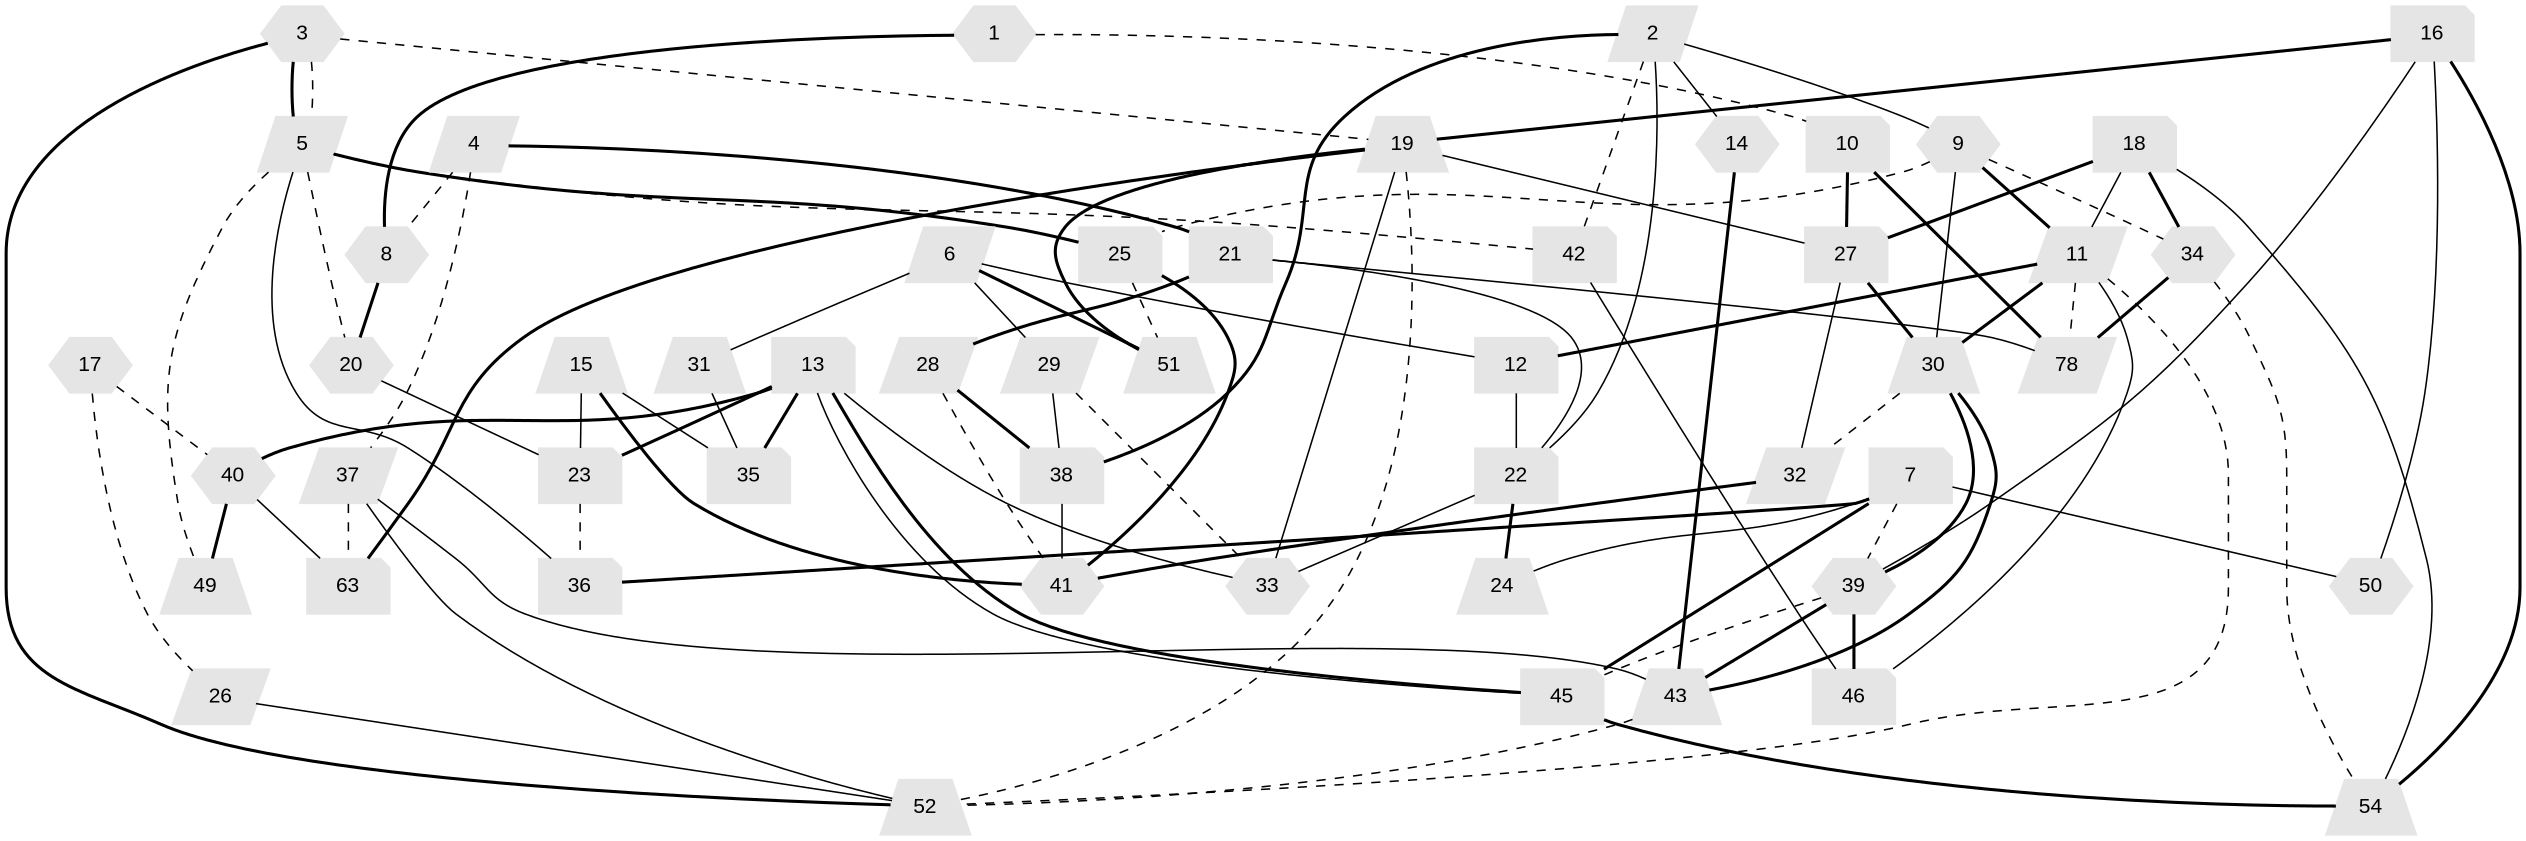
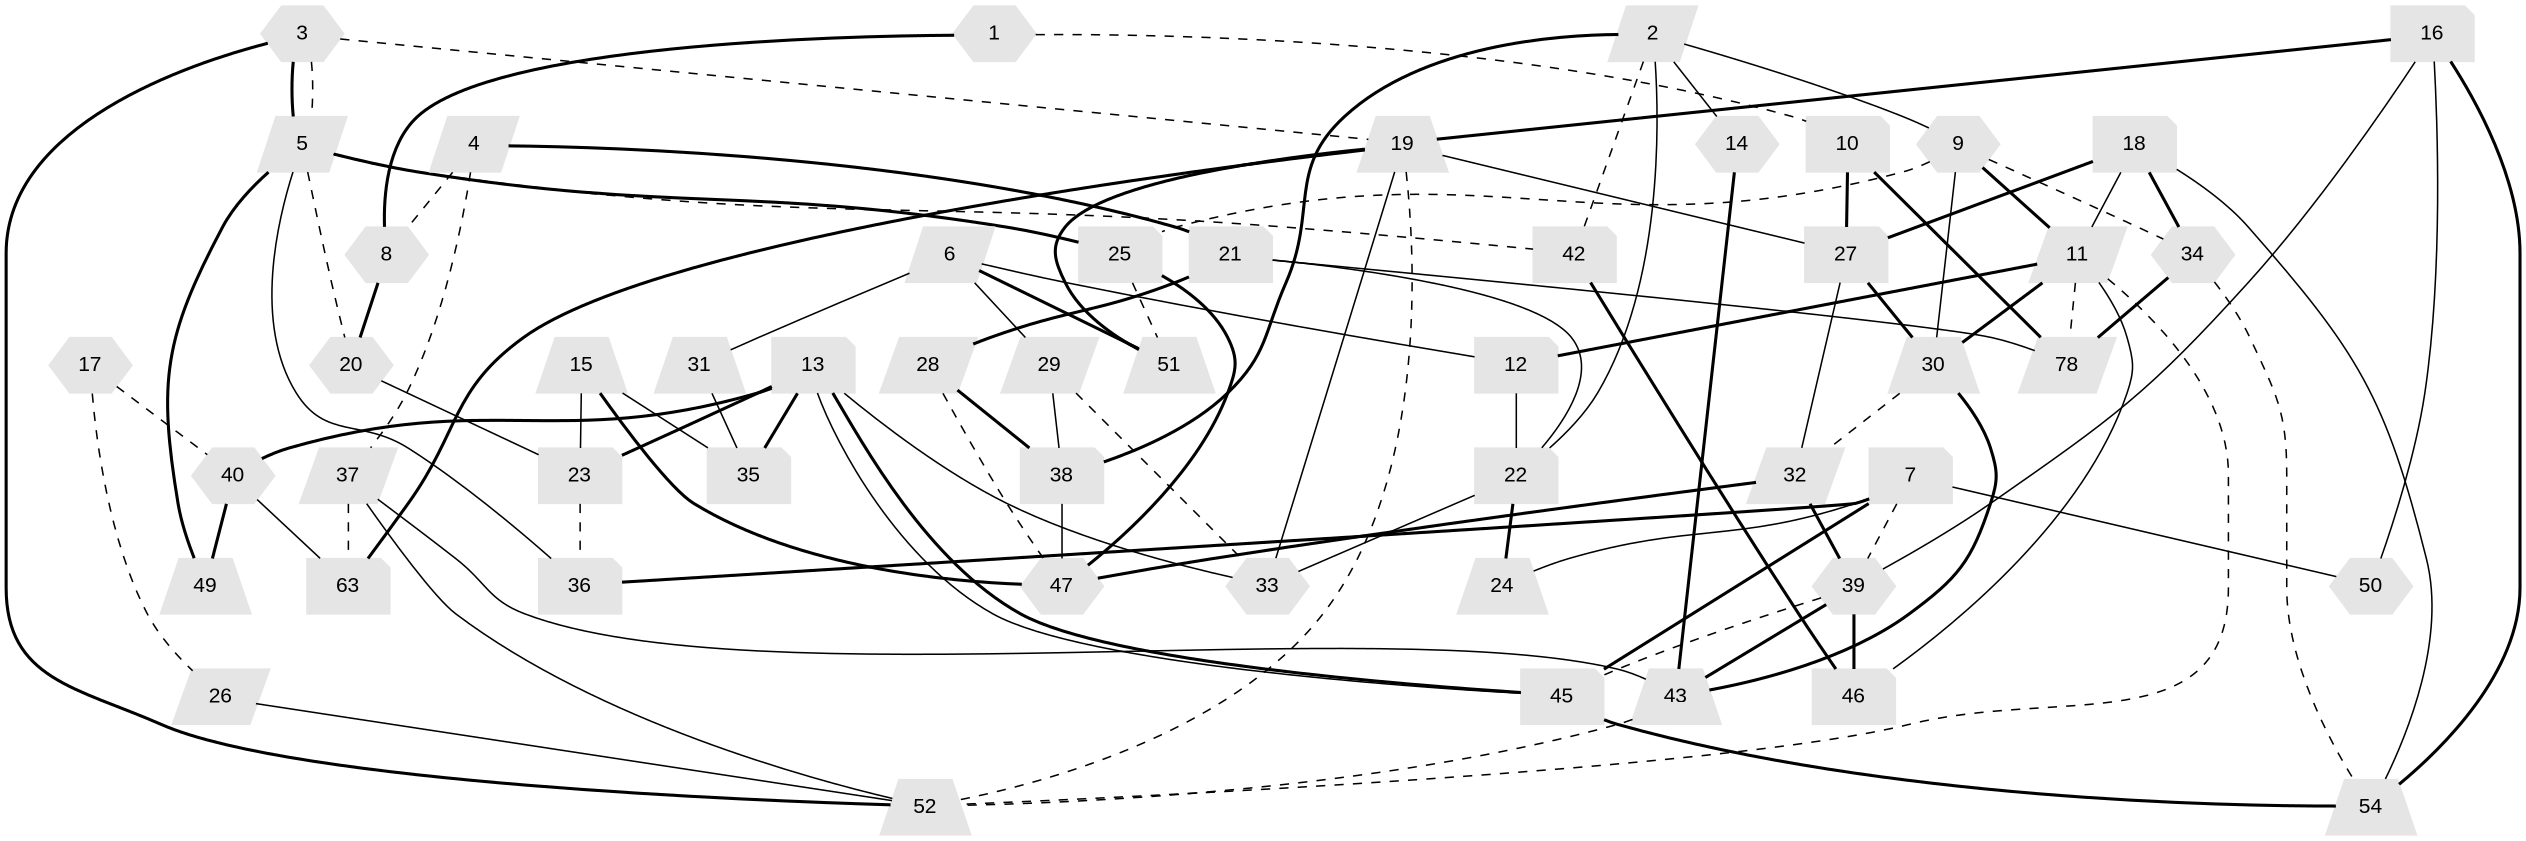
(172, 353) -> (172, 353)
(1711, 477) -> (1711, 477)
(1965, 505) -> (1829, 539)
(1062, 586) -> (1062, 586)
